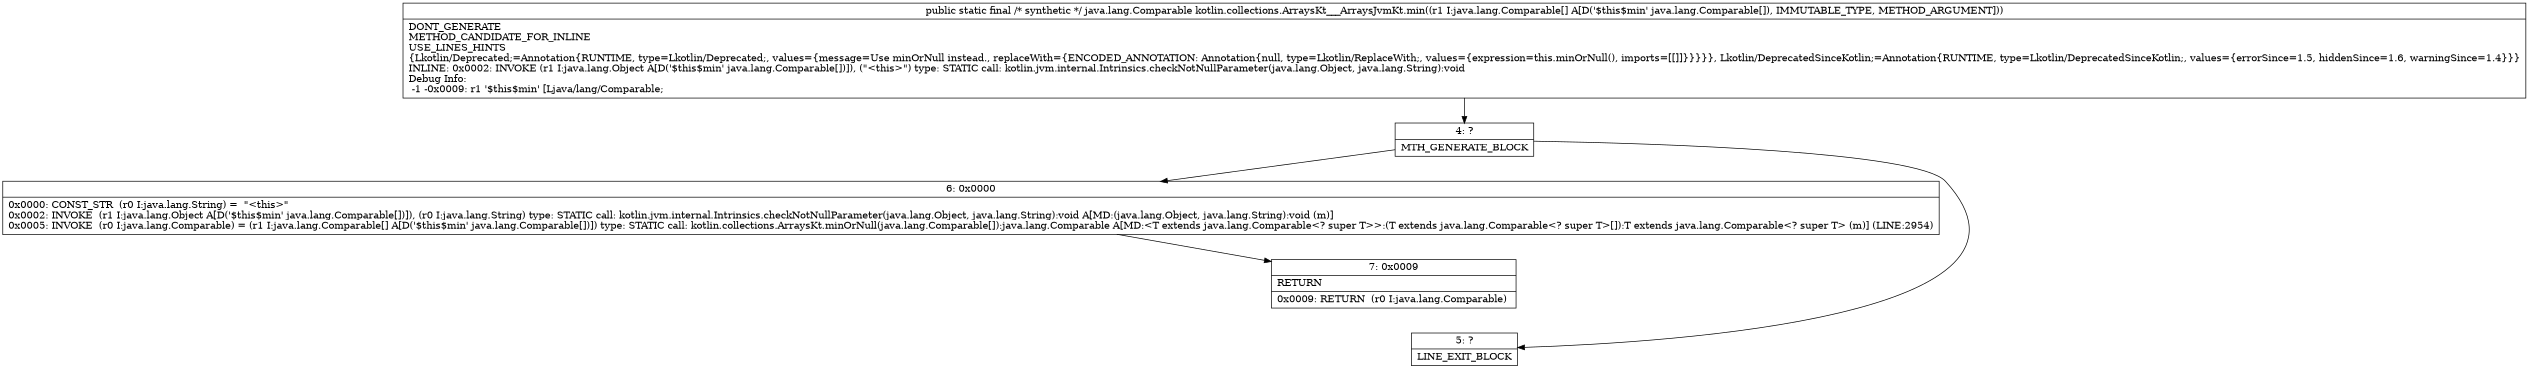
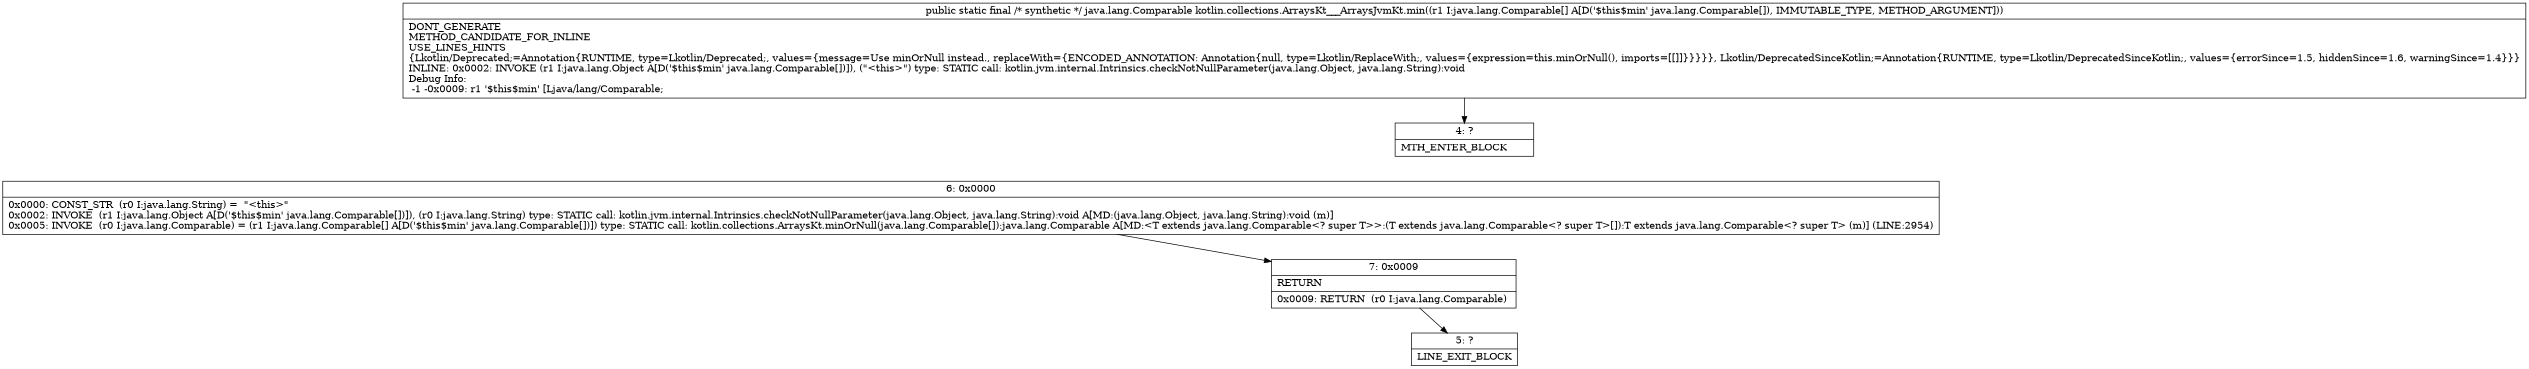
(1464, 148) -> (1454, 148)
(1281, 165) -> none
(1966, 234) -> (1431, 318)
